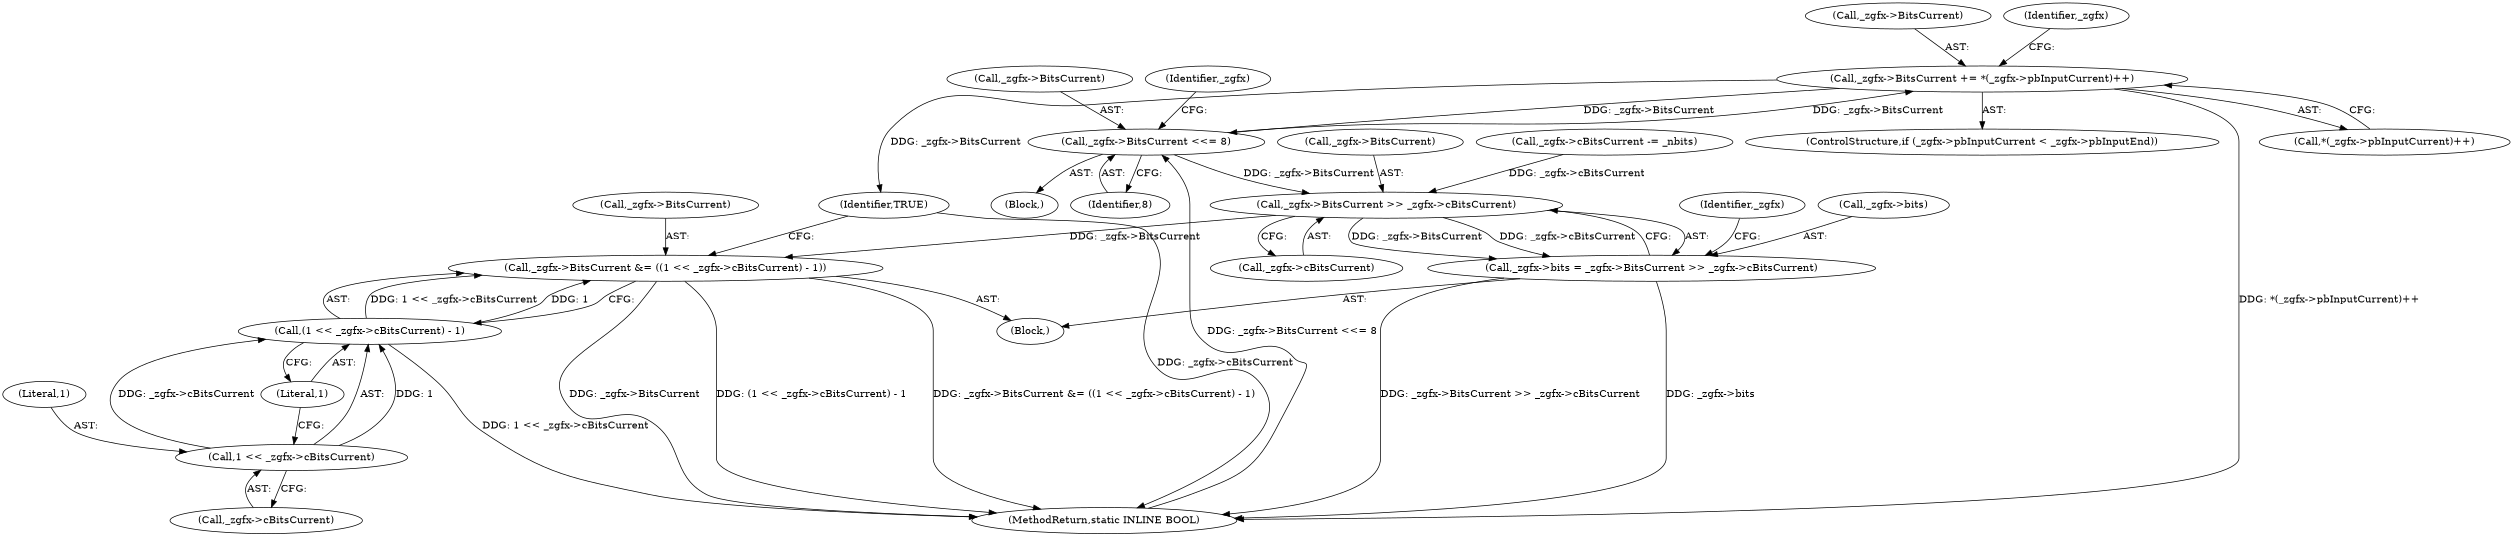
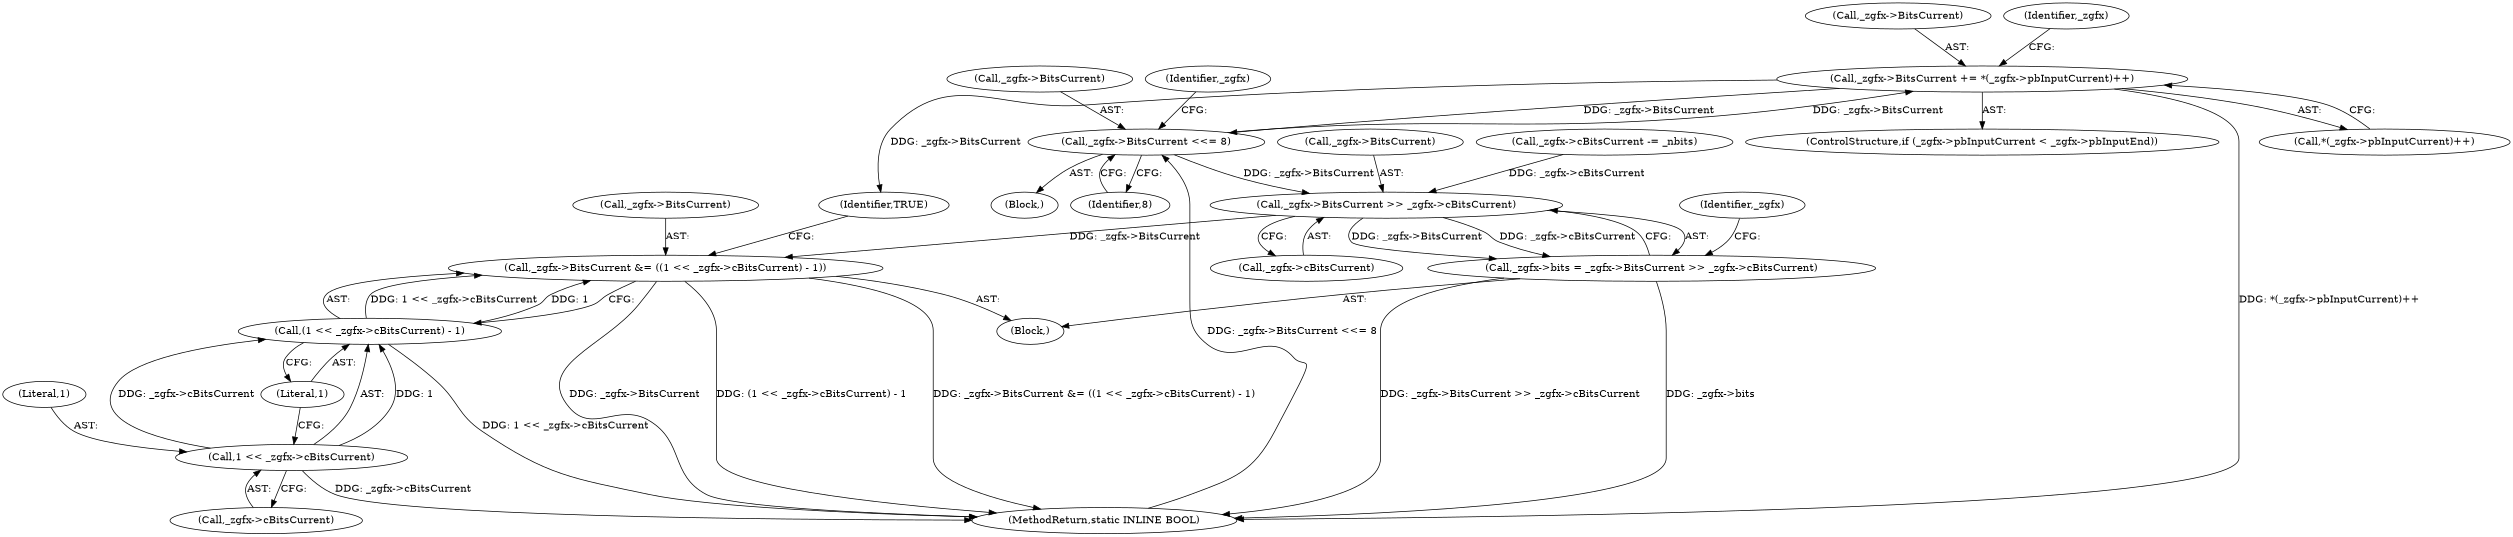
(1115, 174) -> (1115, 174)
(1884, 205) -> none
(1145, 344) -> (629, 516)
